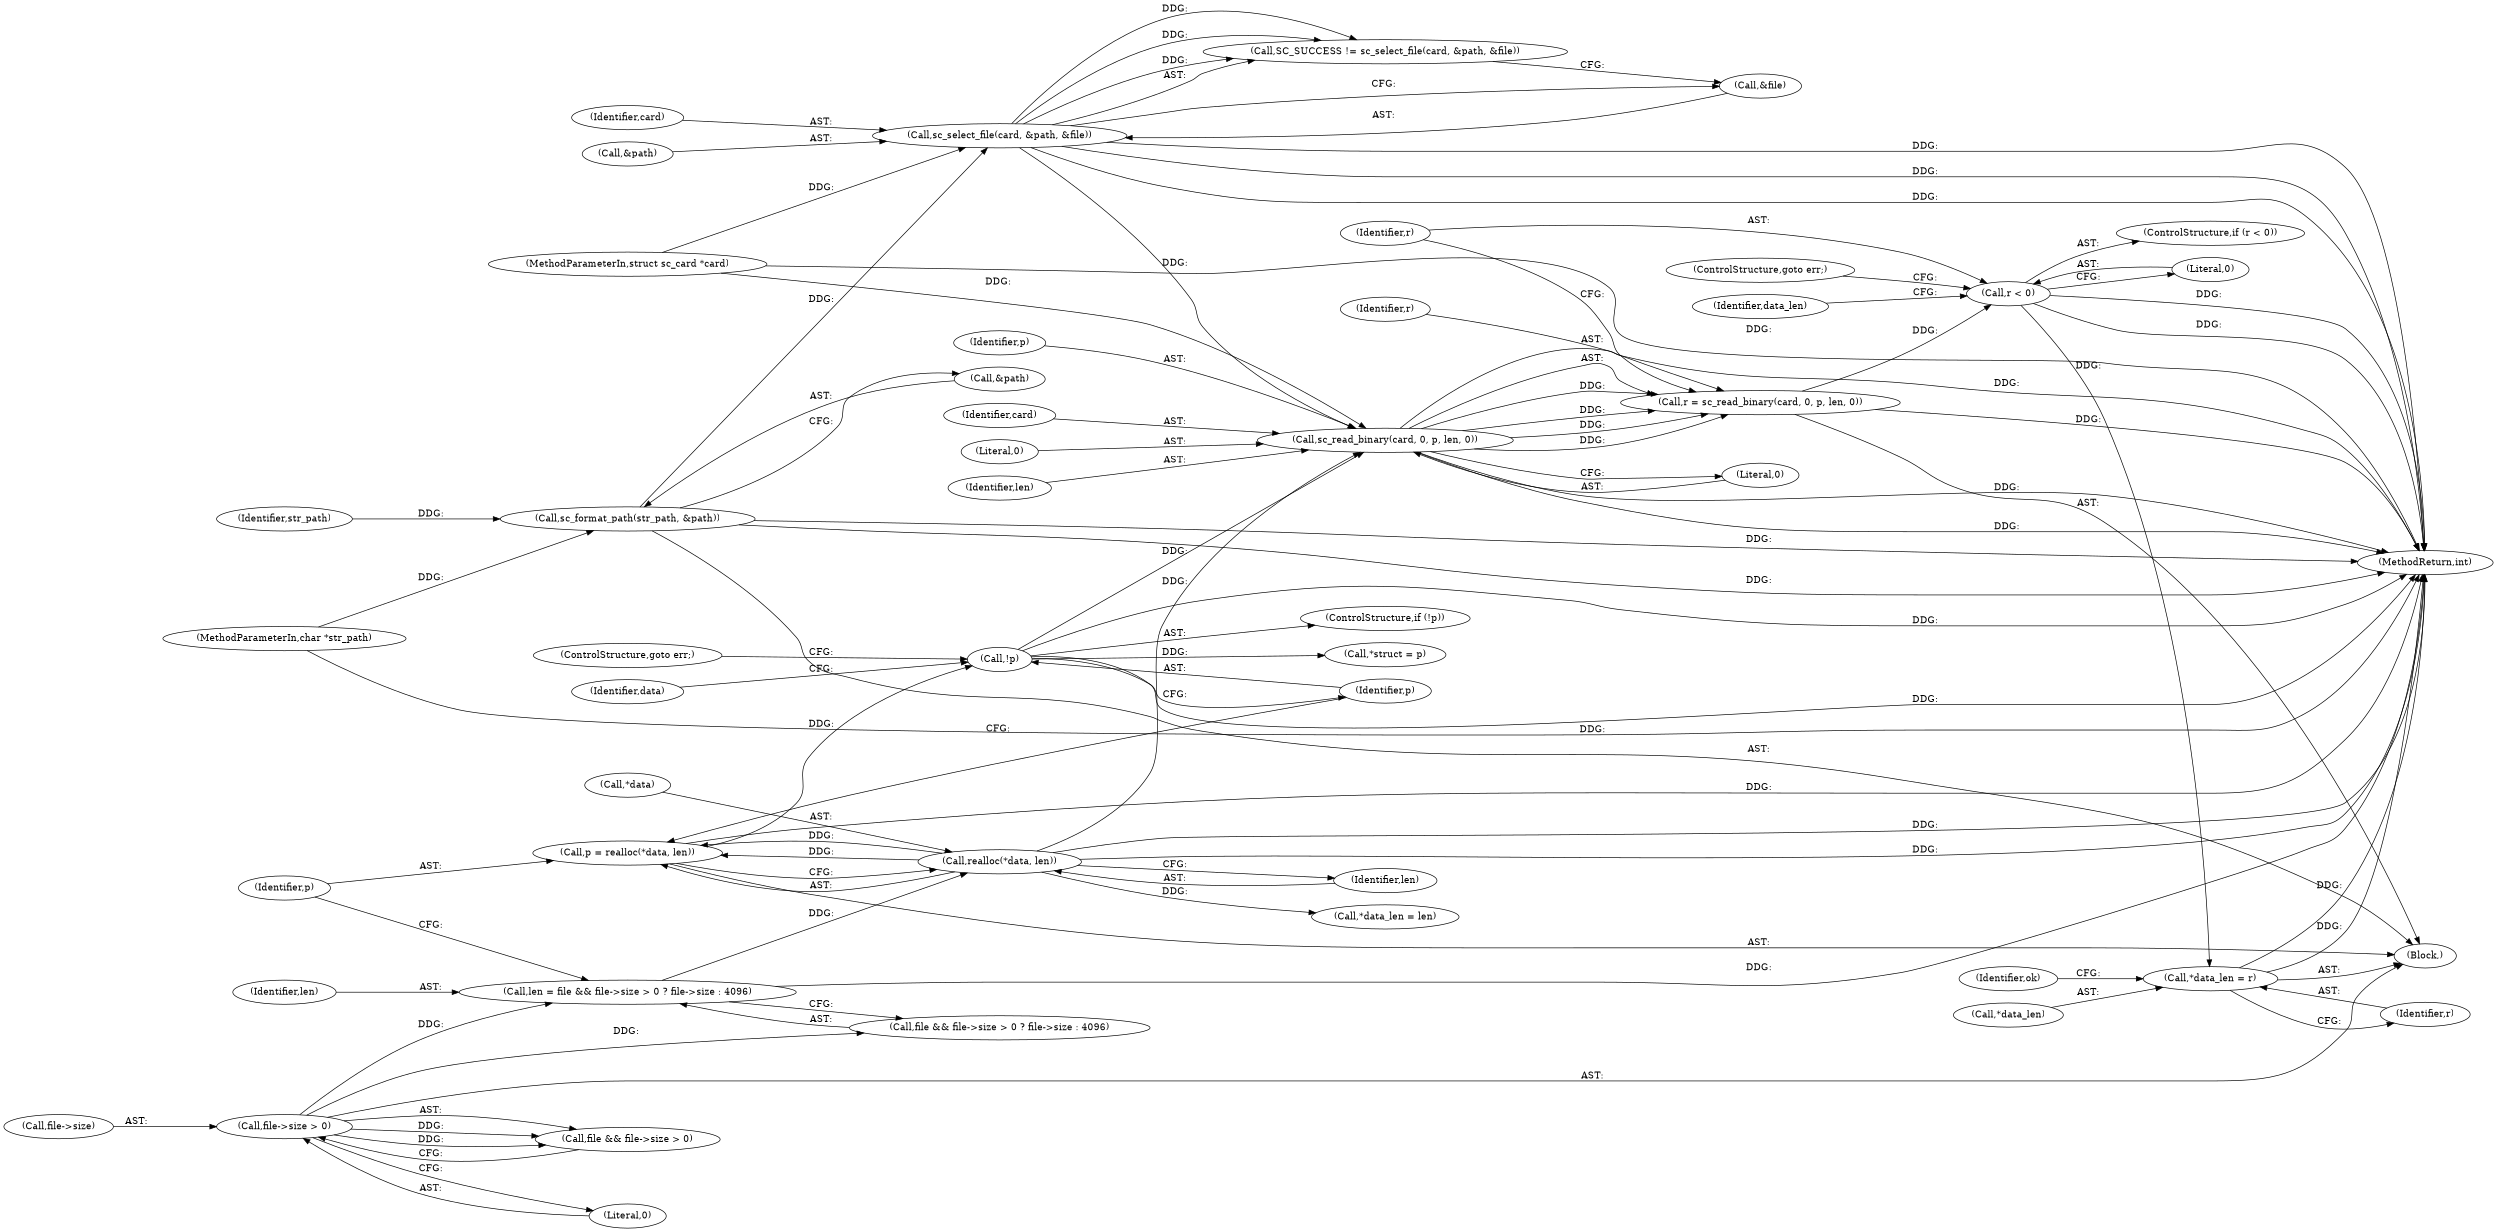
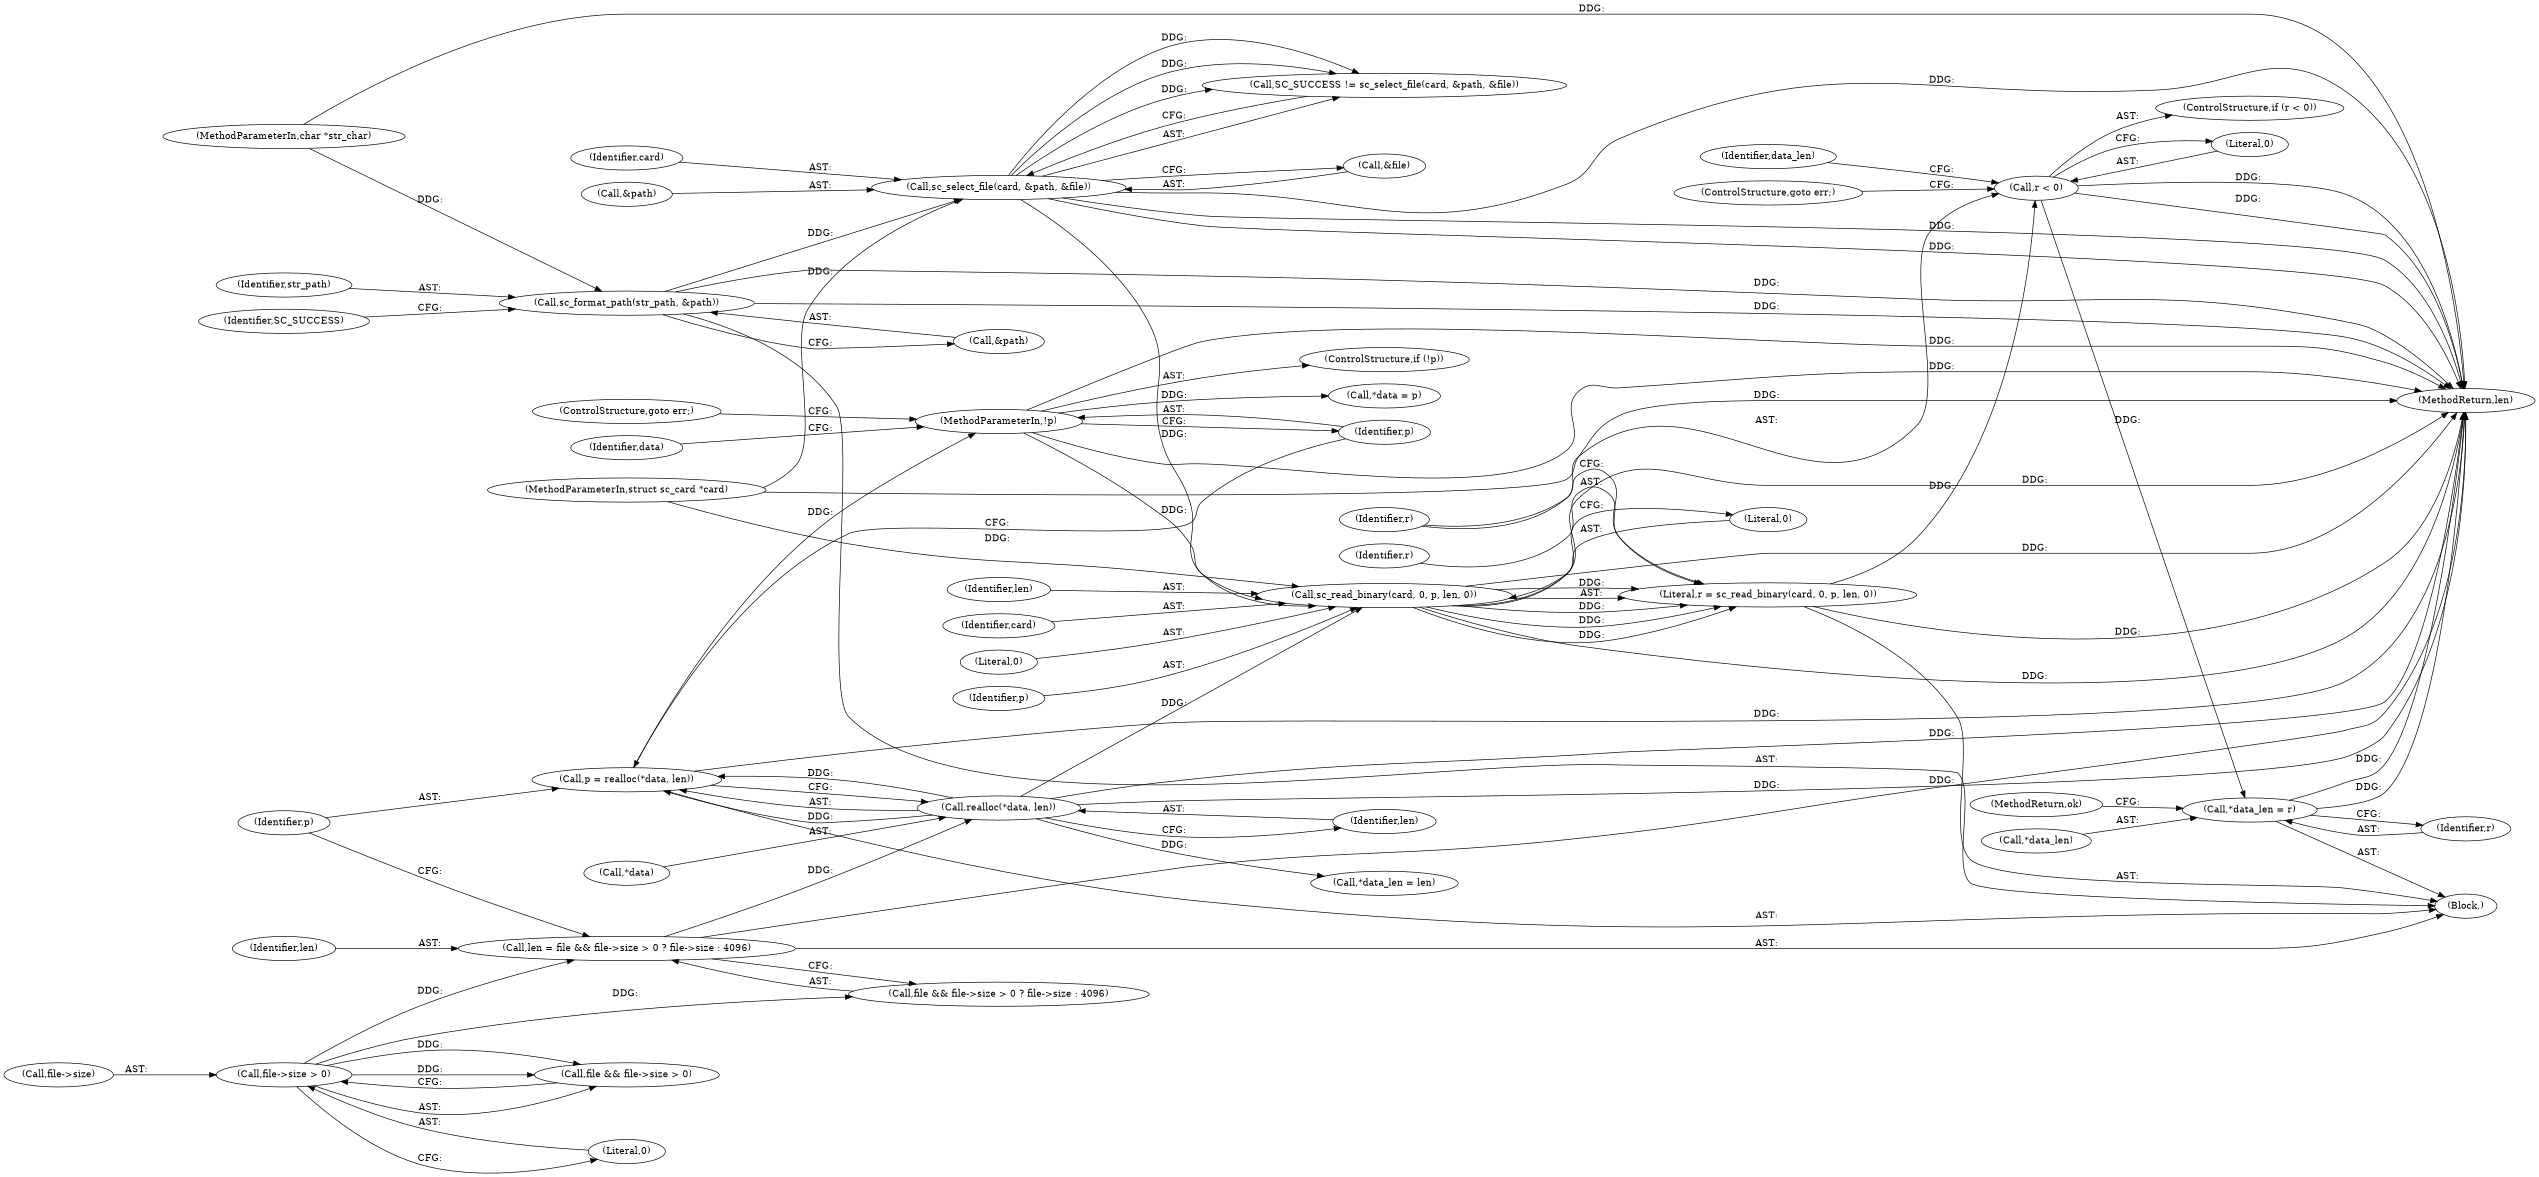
(1604, 72) -> (1168, 125)
none -> (284, 321)
(1760, 403) -> (1768, 595)
(432, 514) -> (432, 288)
(2425, 563) -> (2466, 401)
(284, 639) -> (284, 136)
(1385, 655) -> (1384, 396)
(1000, 659) -> (999, 421)
(2008, 979) -> (2036, 805)
(1386, 1081) -> (1618, 949)
